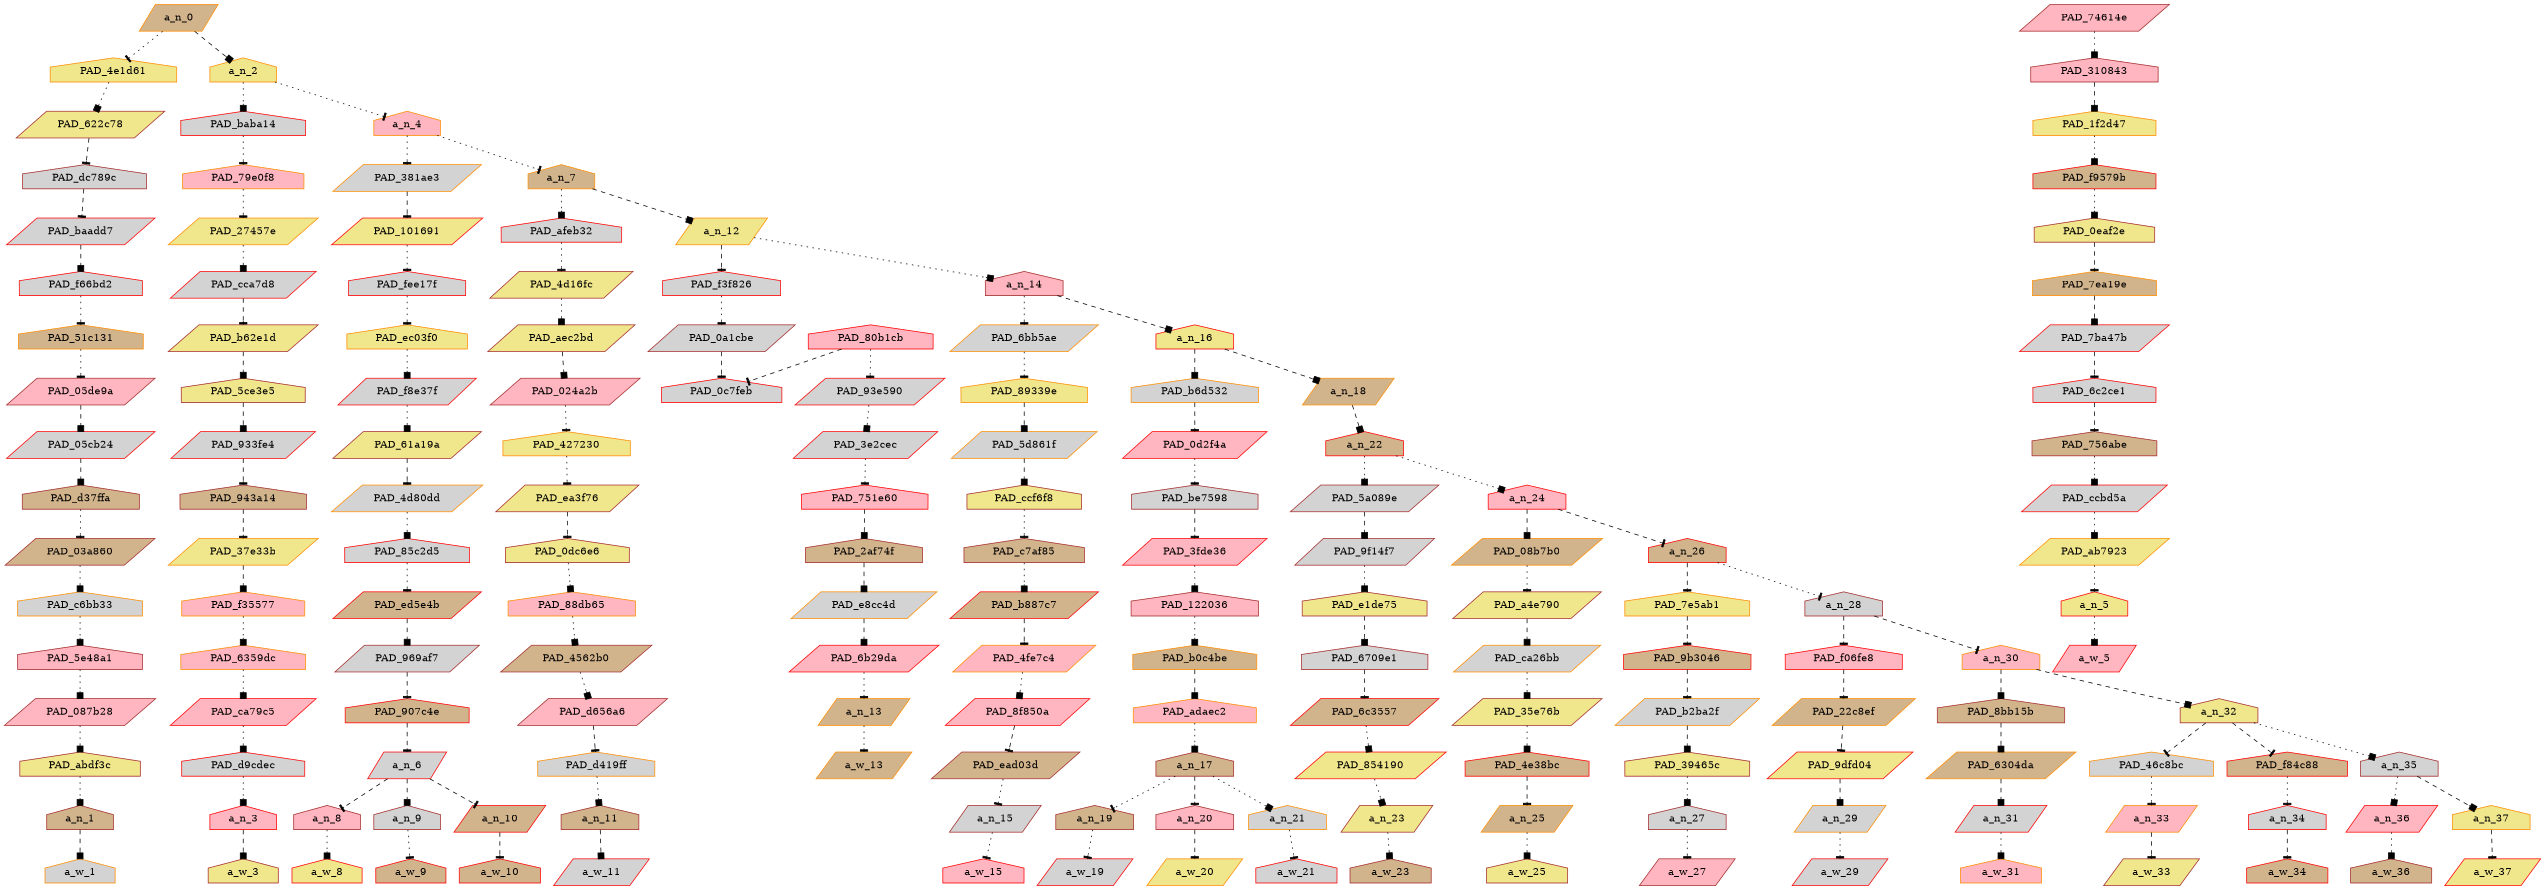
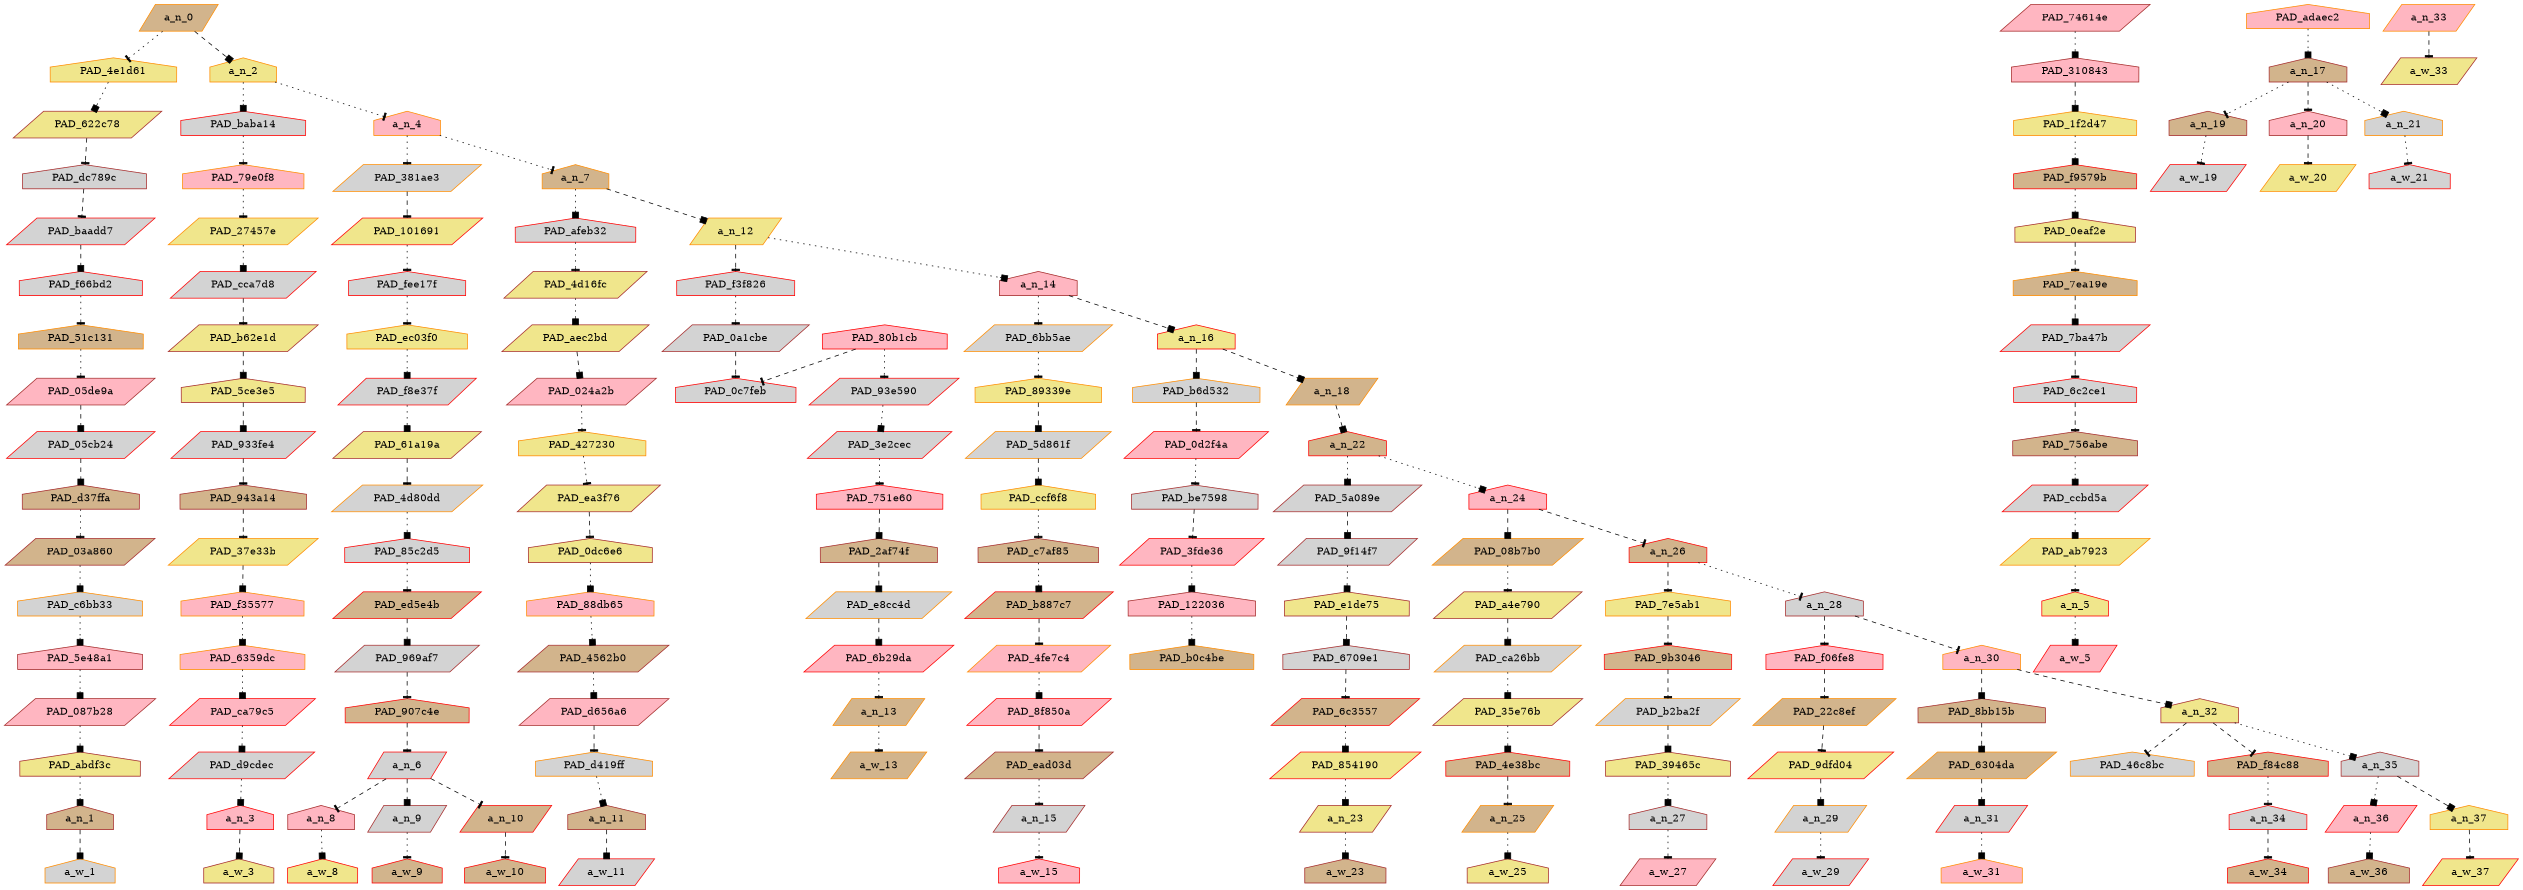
(1024, 498) -> (1038, 498)
(1195, 680) -> none
(243, 765) -> (242, 765)
(2152, 789) -> none
(407, 819) -> (407, 819)
